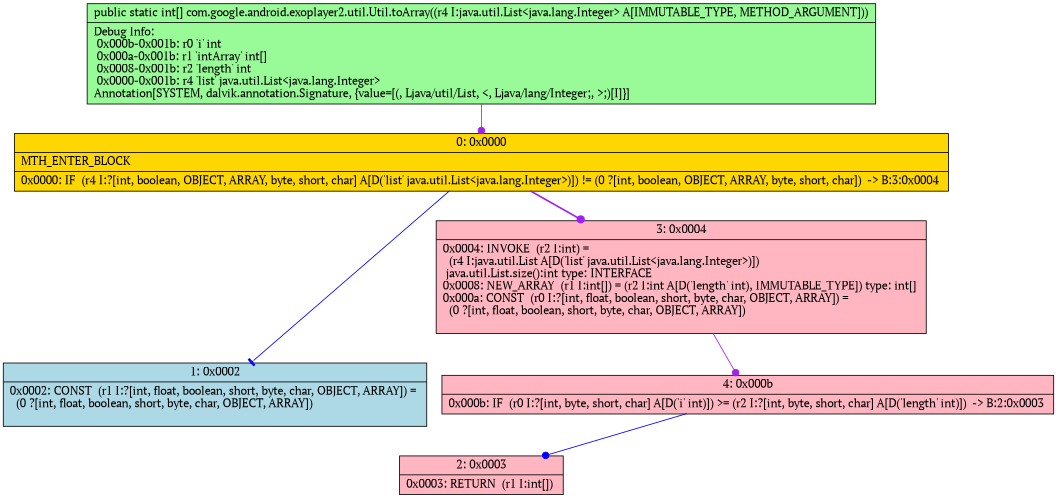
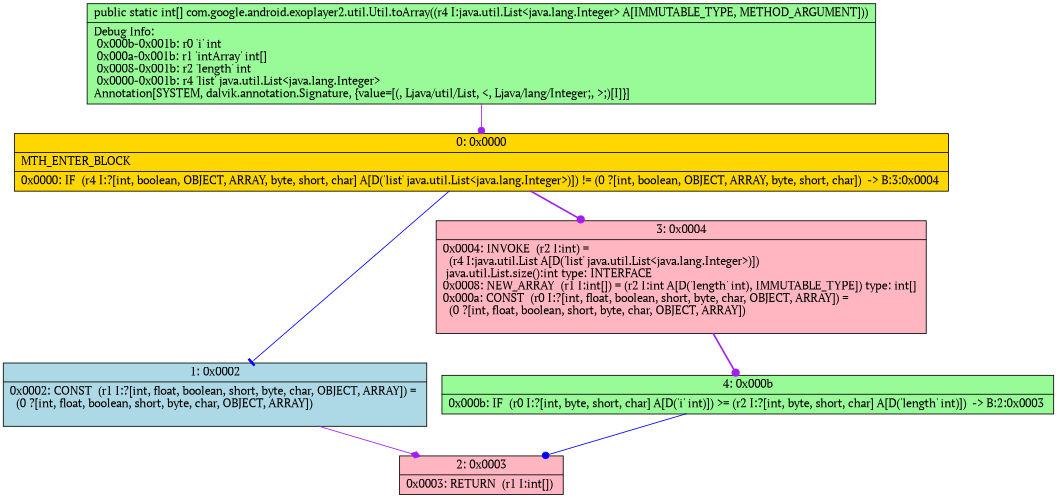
(723, 351) -> (723, 351)
(748, 395) -> (748, 395)
none -> (364, 440)
